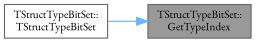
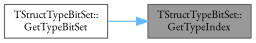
(56, 21) -> (56, 21)
